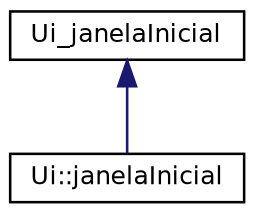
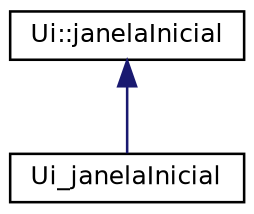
(127, 120) -> (127, 120)
